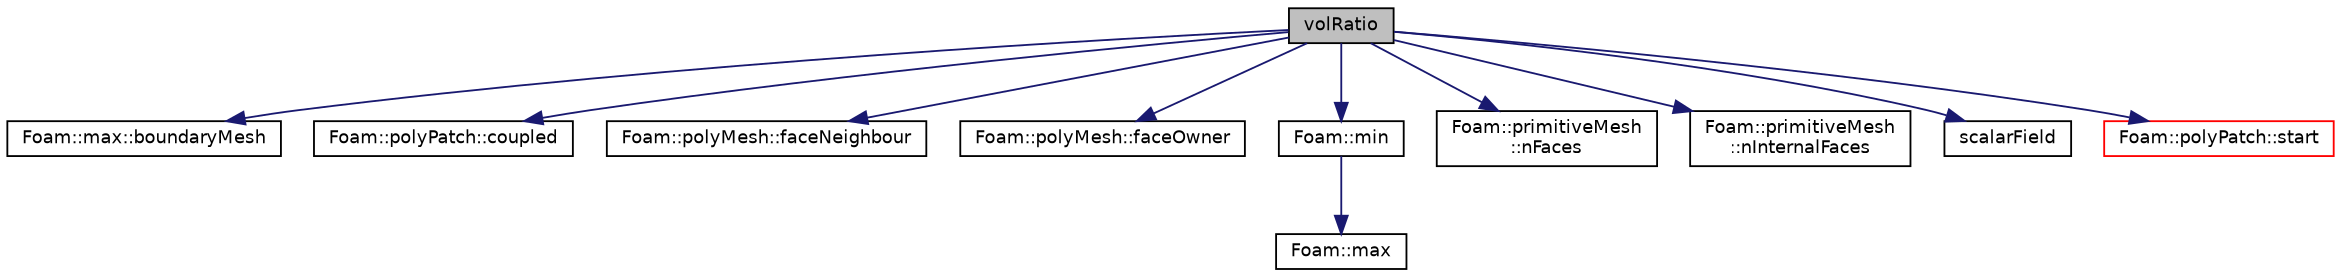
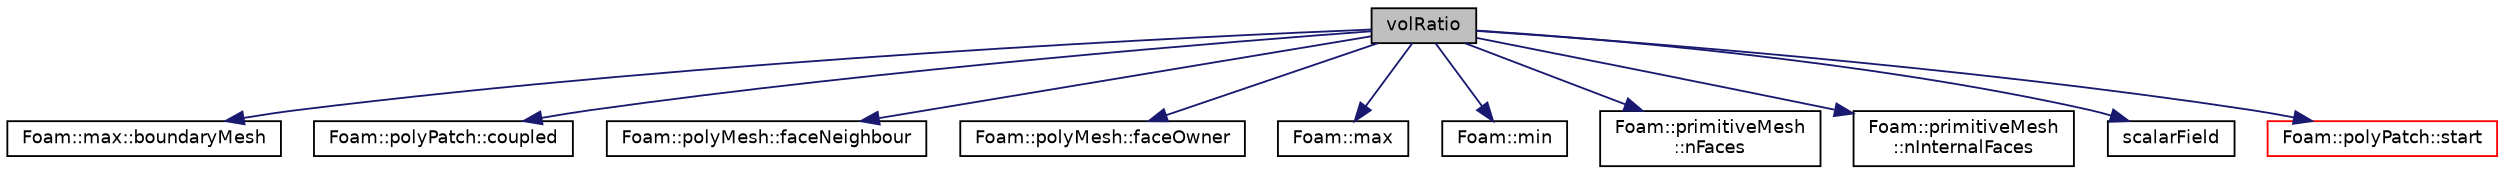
(1341, 186) -> (1389, 75)
